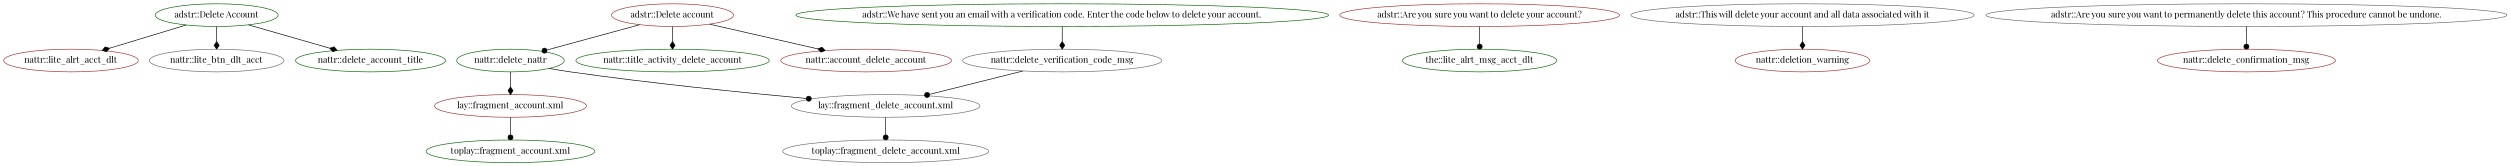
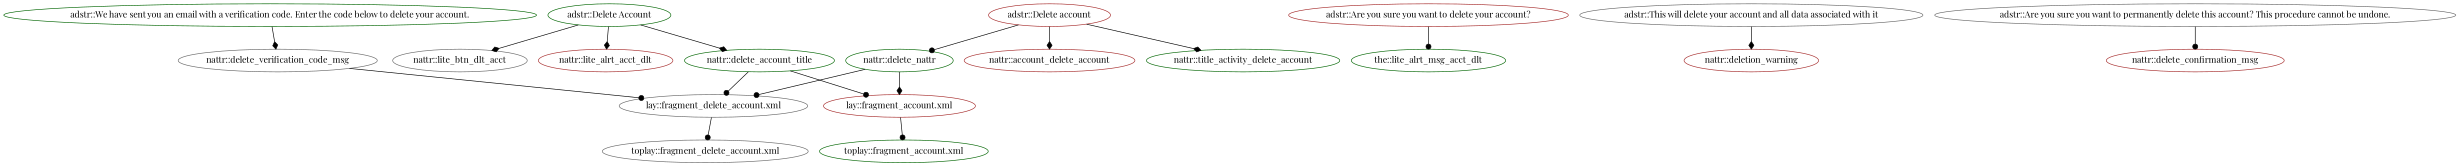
none -> (738, 81)
none -> (827, 82)
